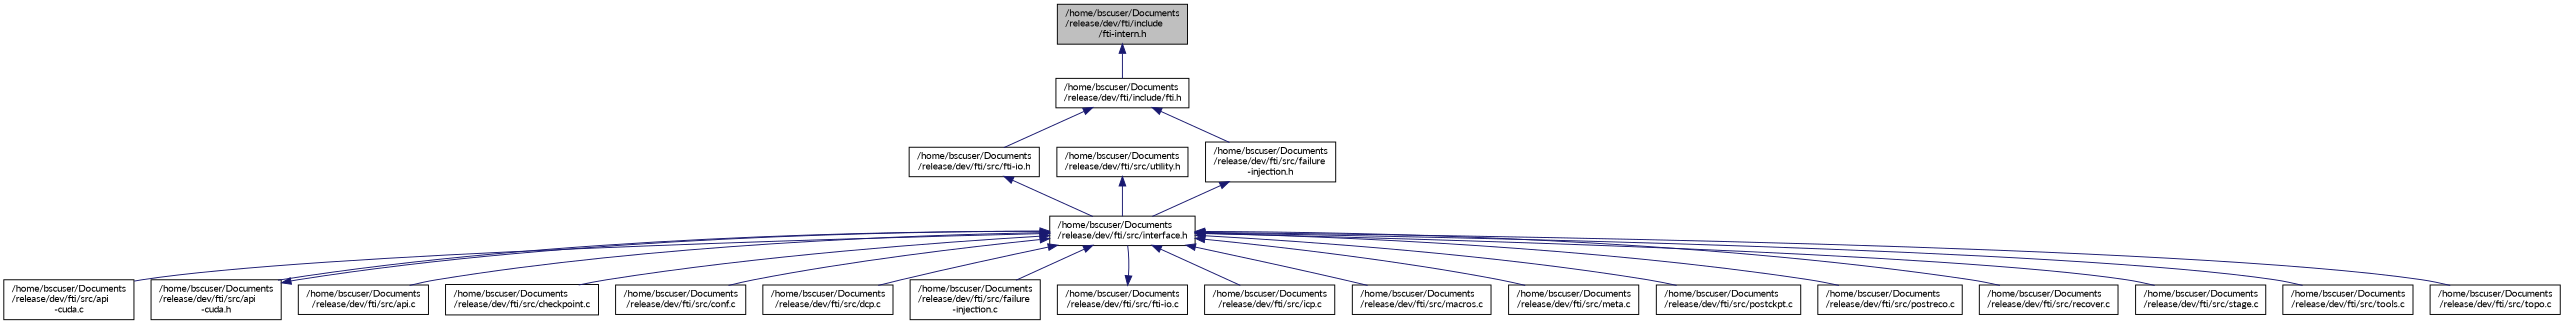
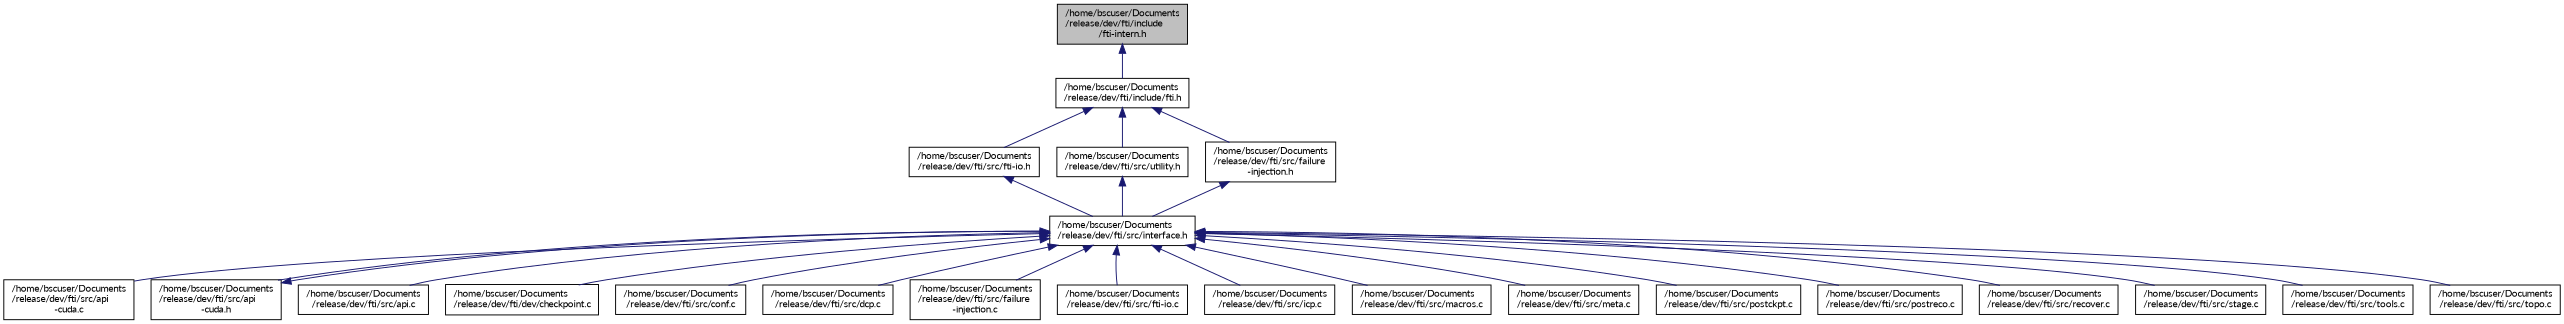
none -> (1122, 132)
(1129, 261) -> (1116, 270)
(522, 300) -> (522, 300)
